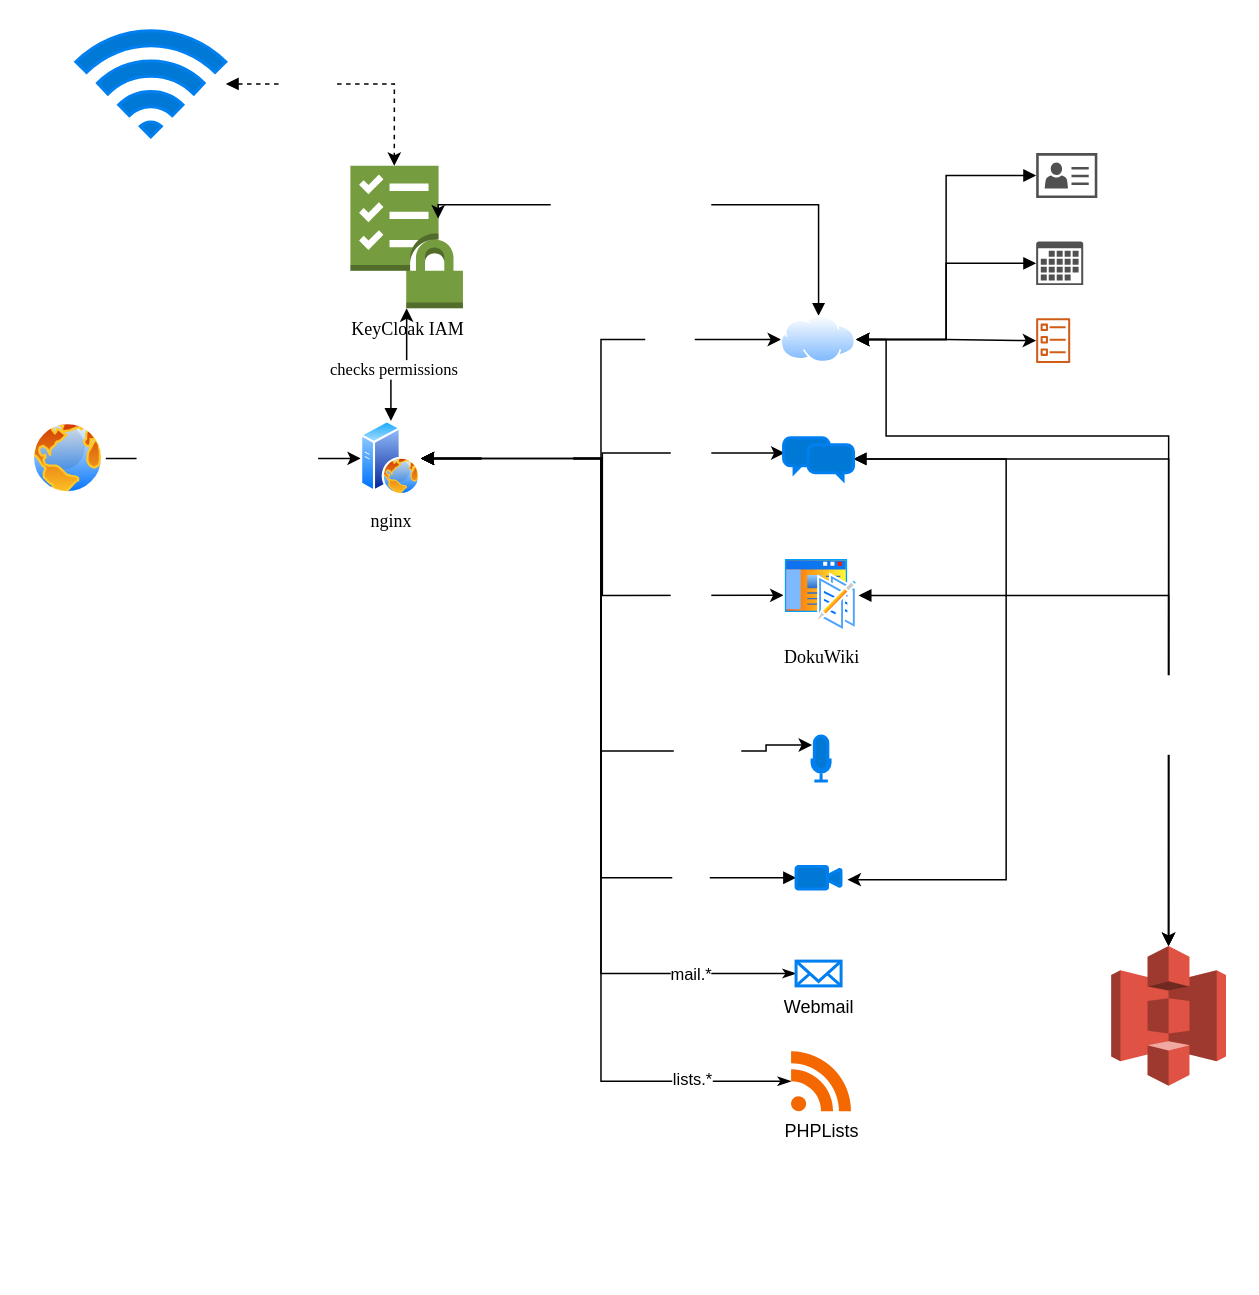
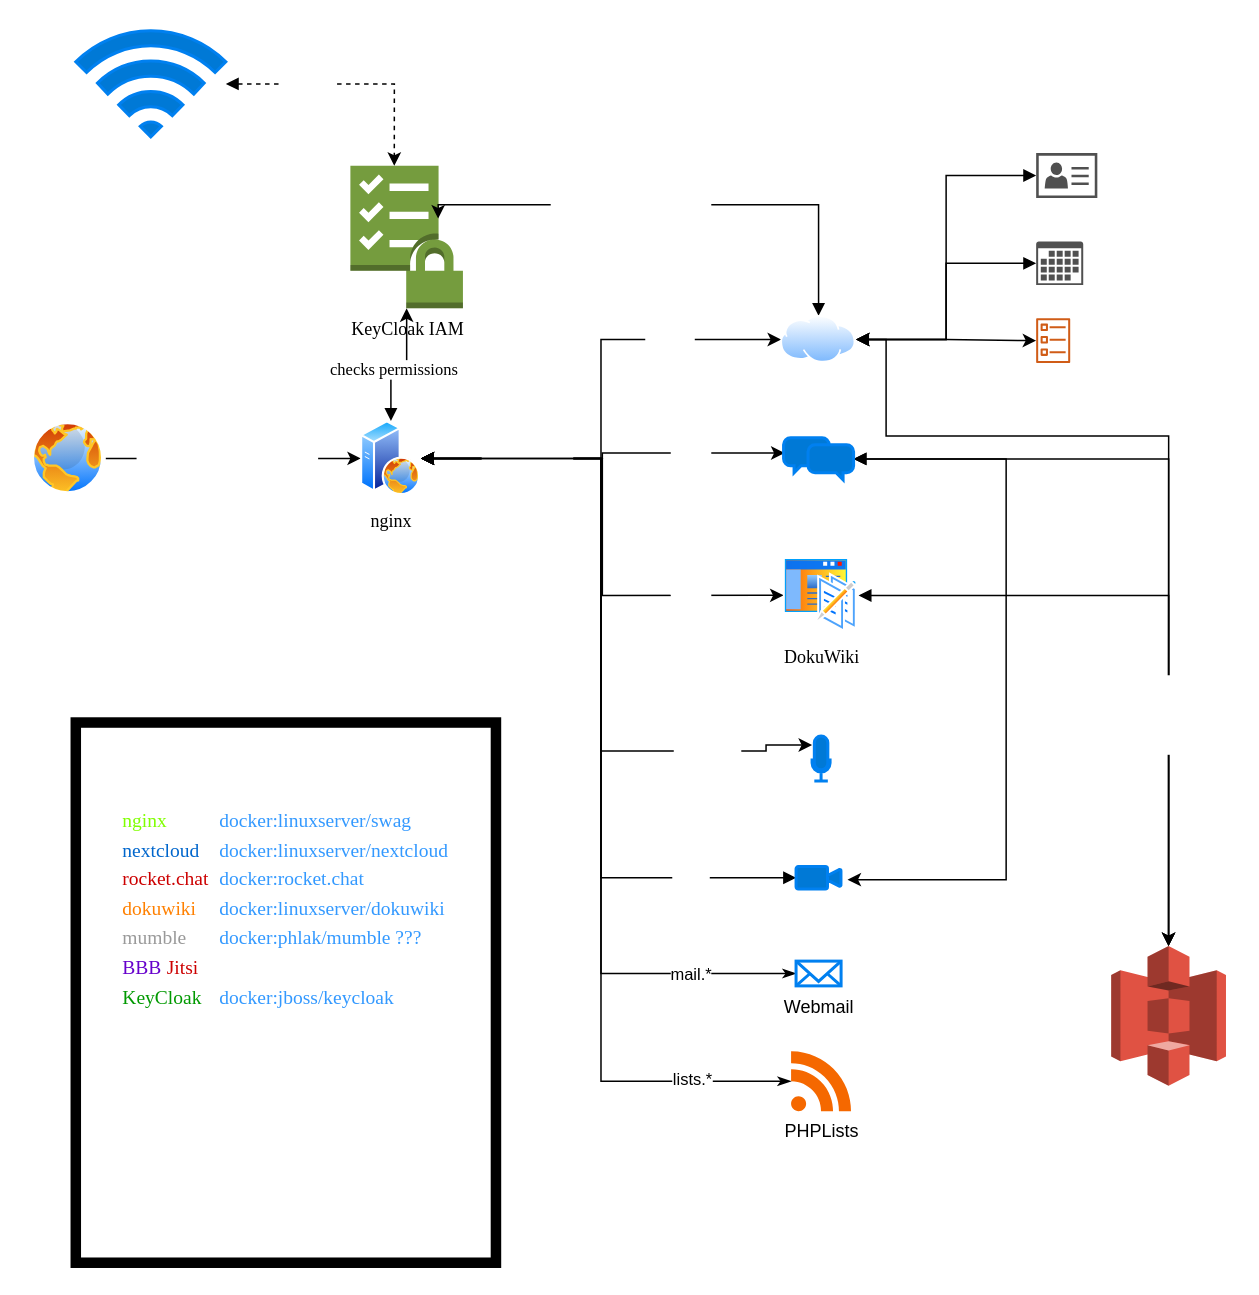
none -> (286, 992)
